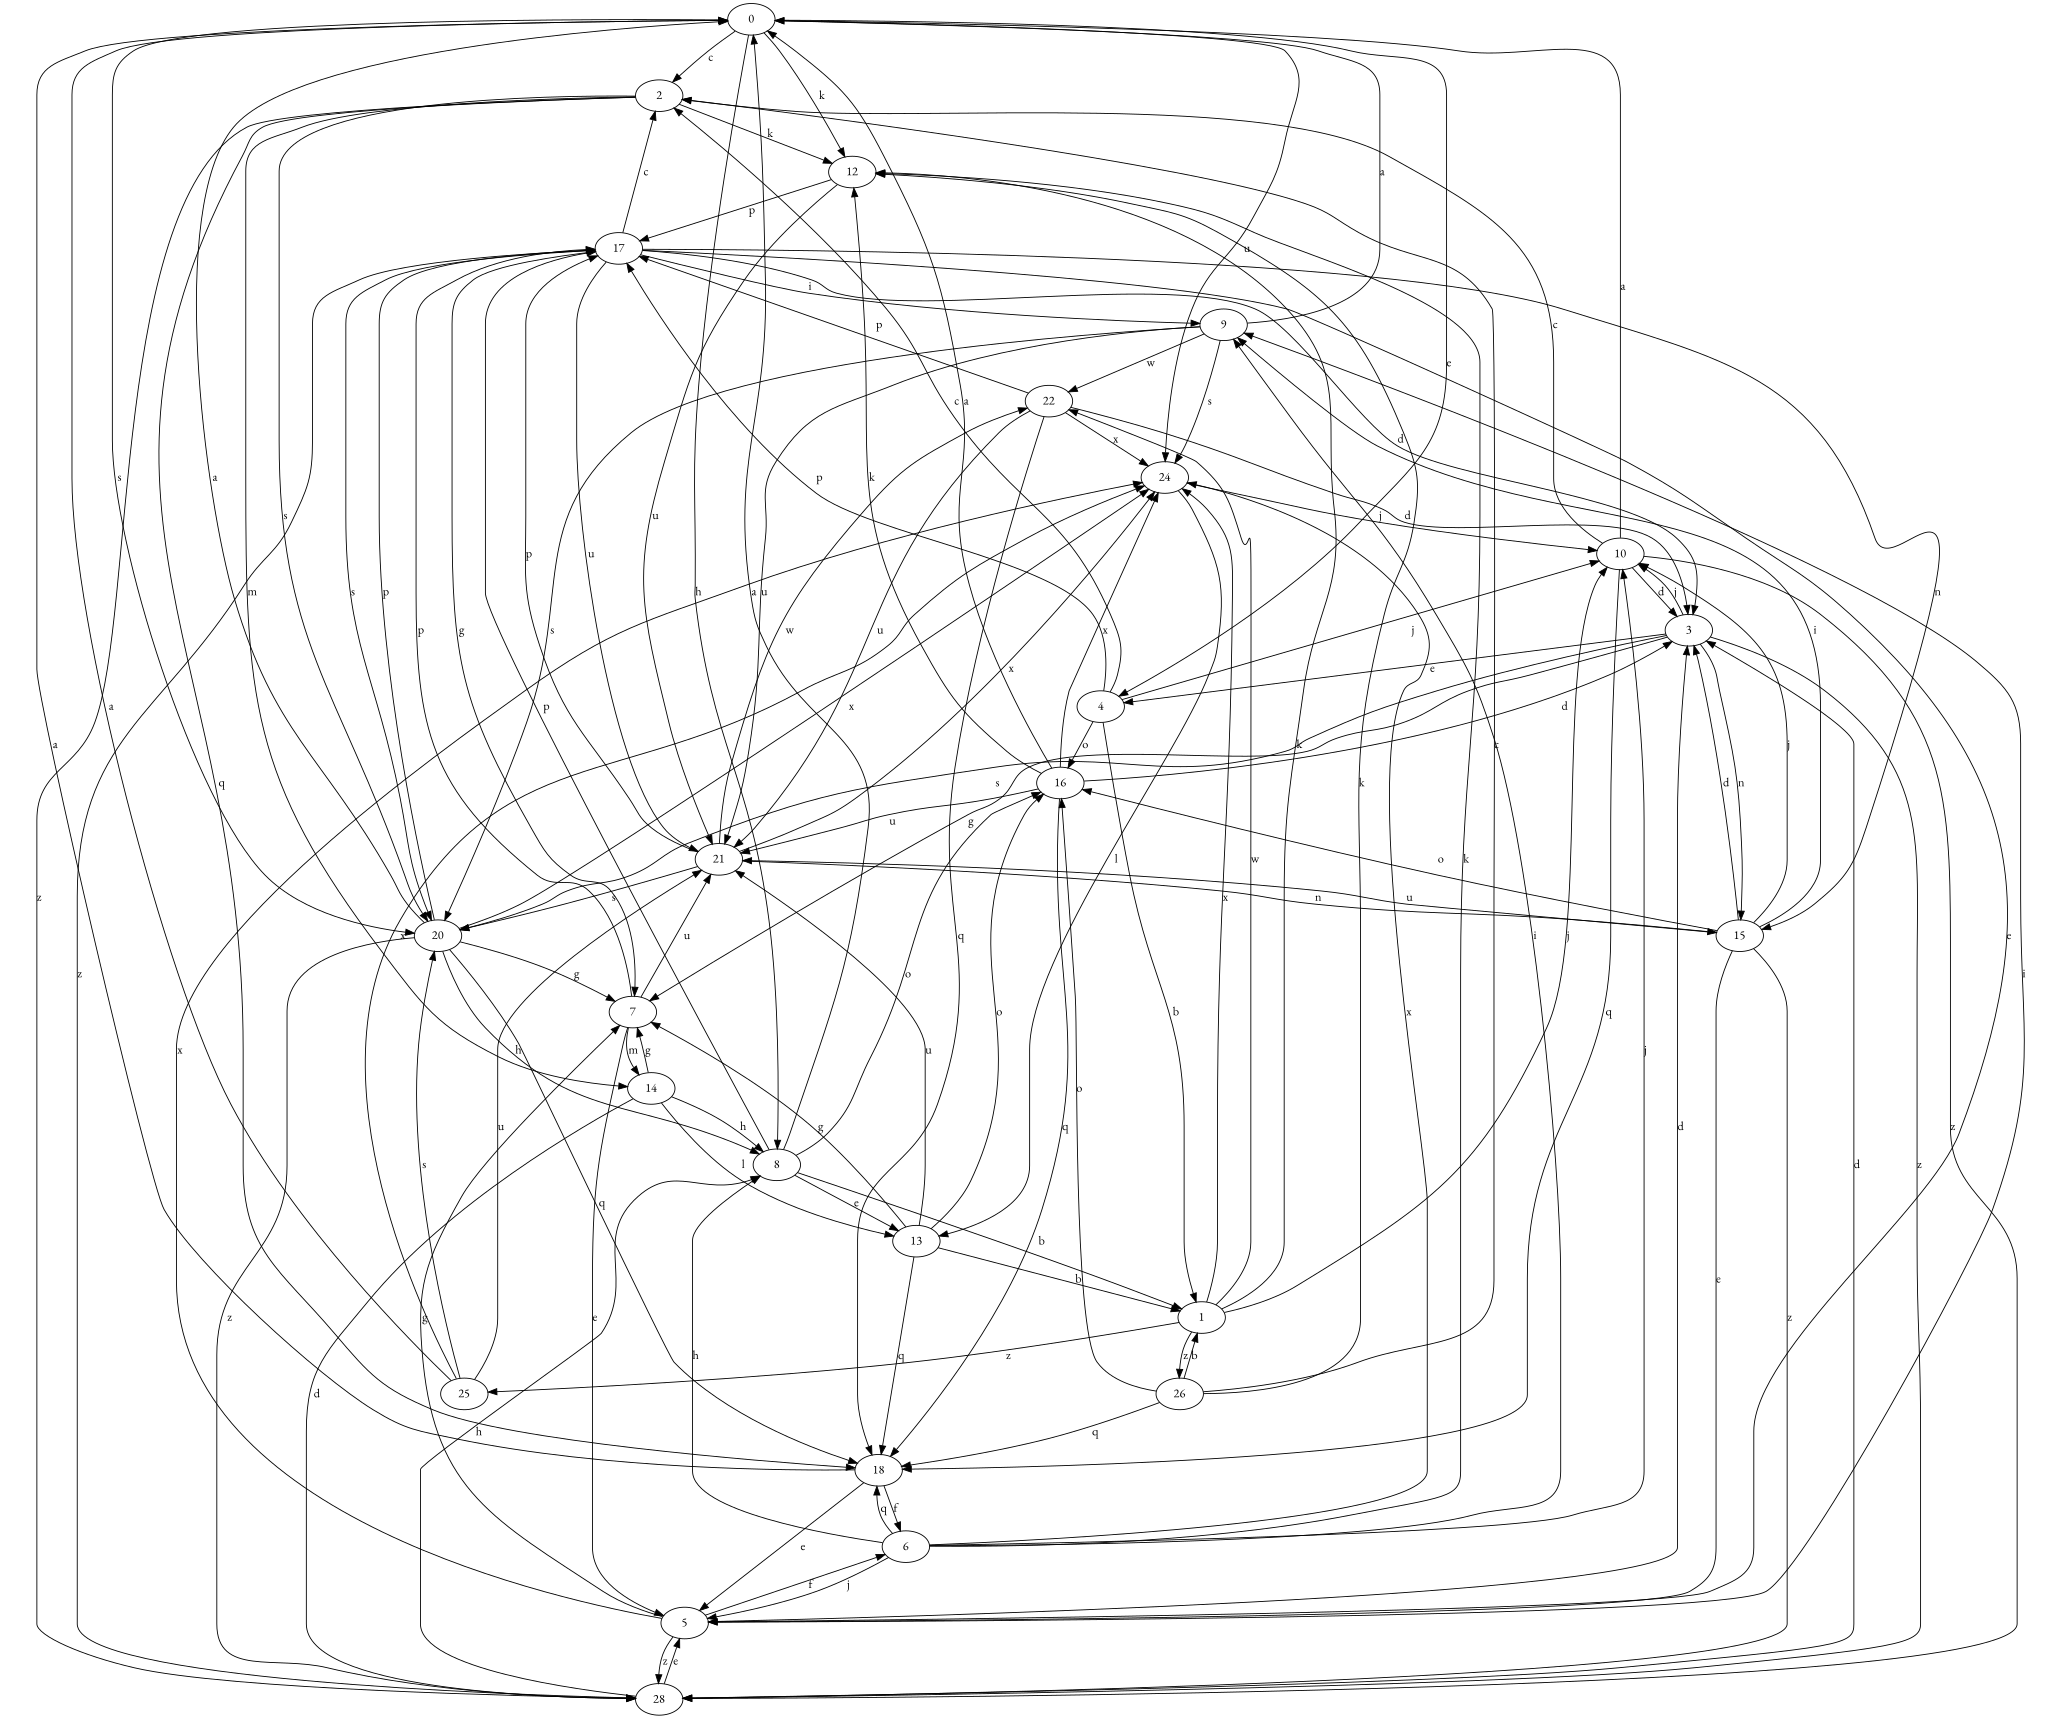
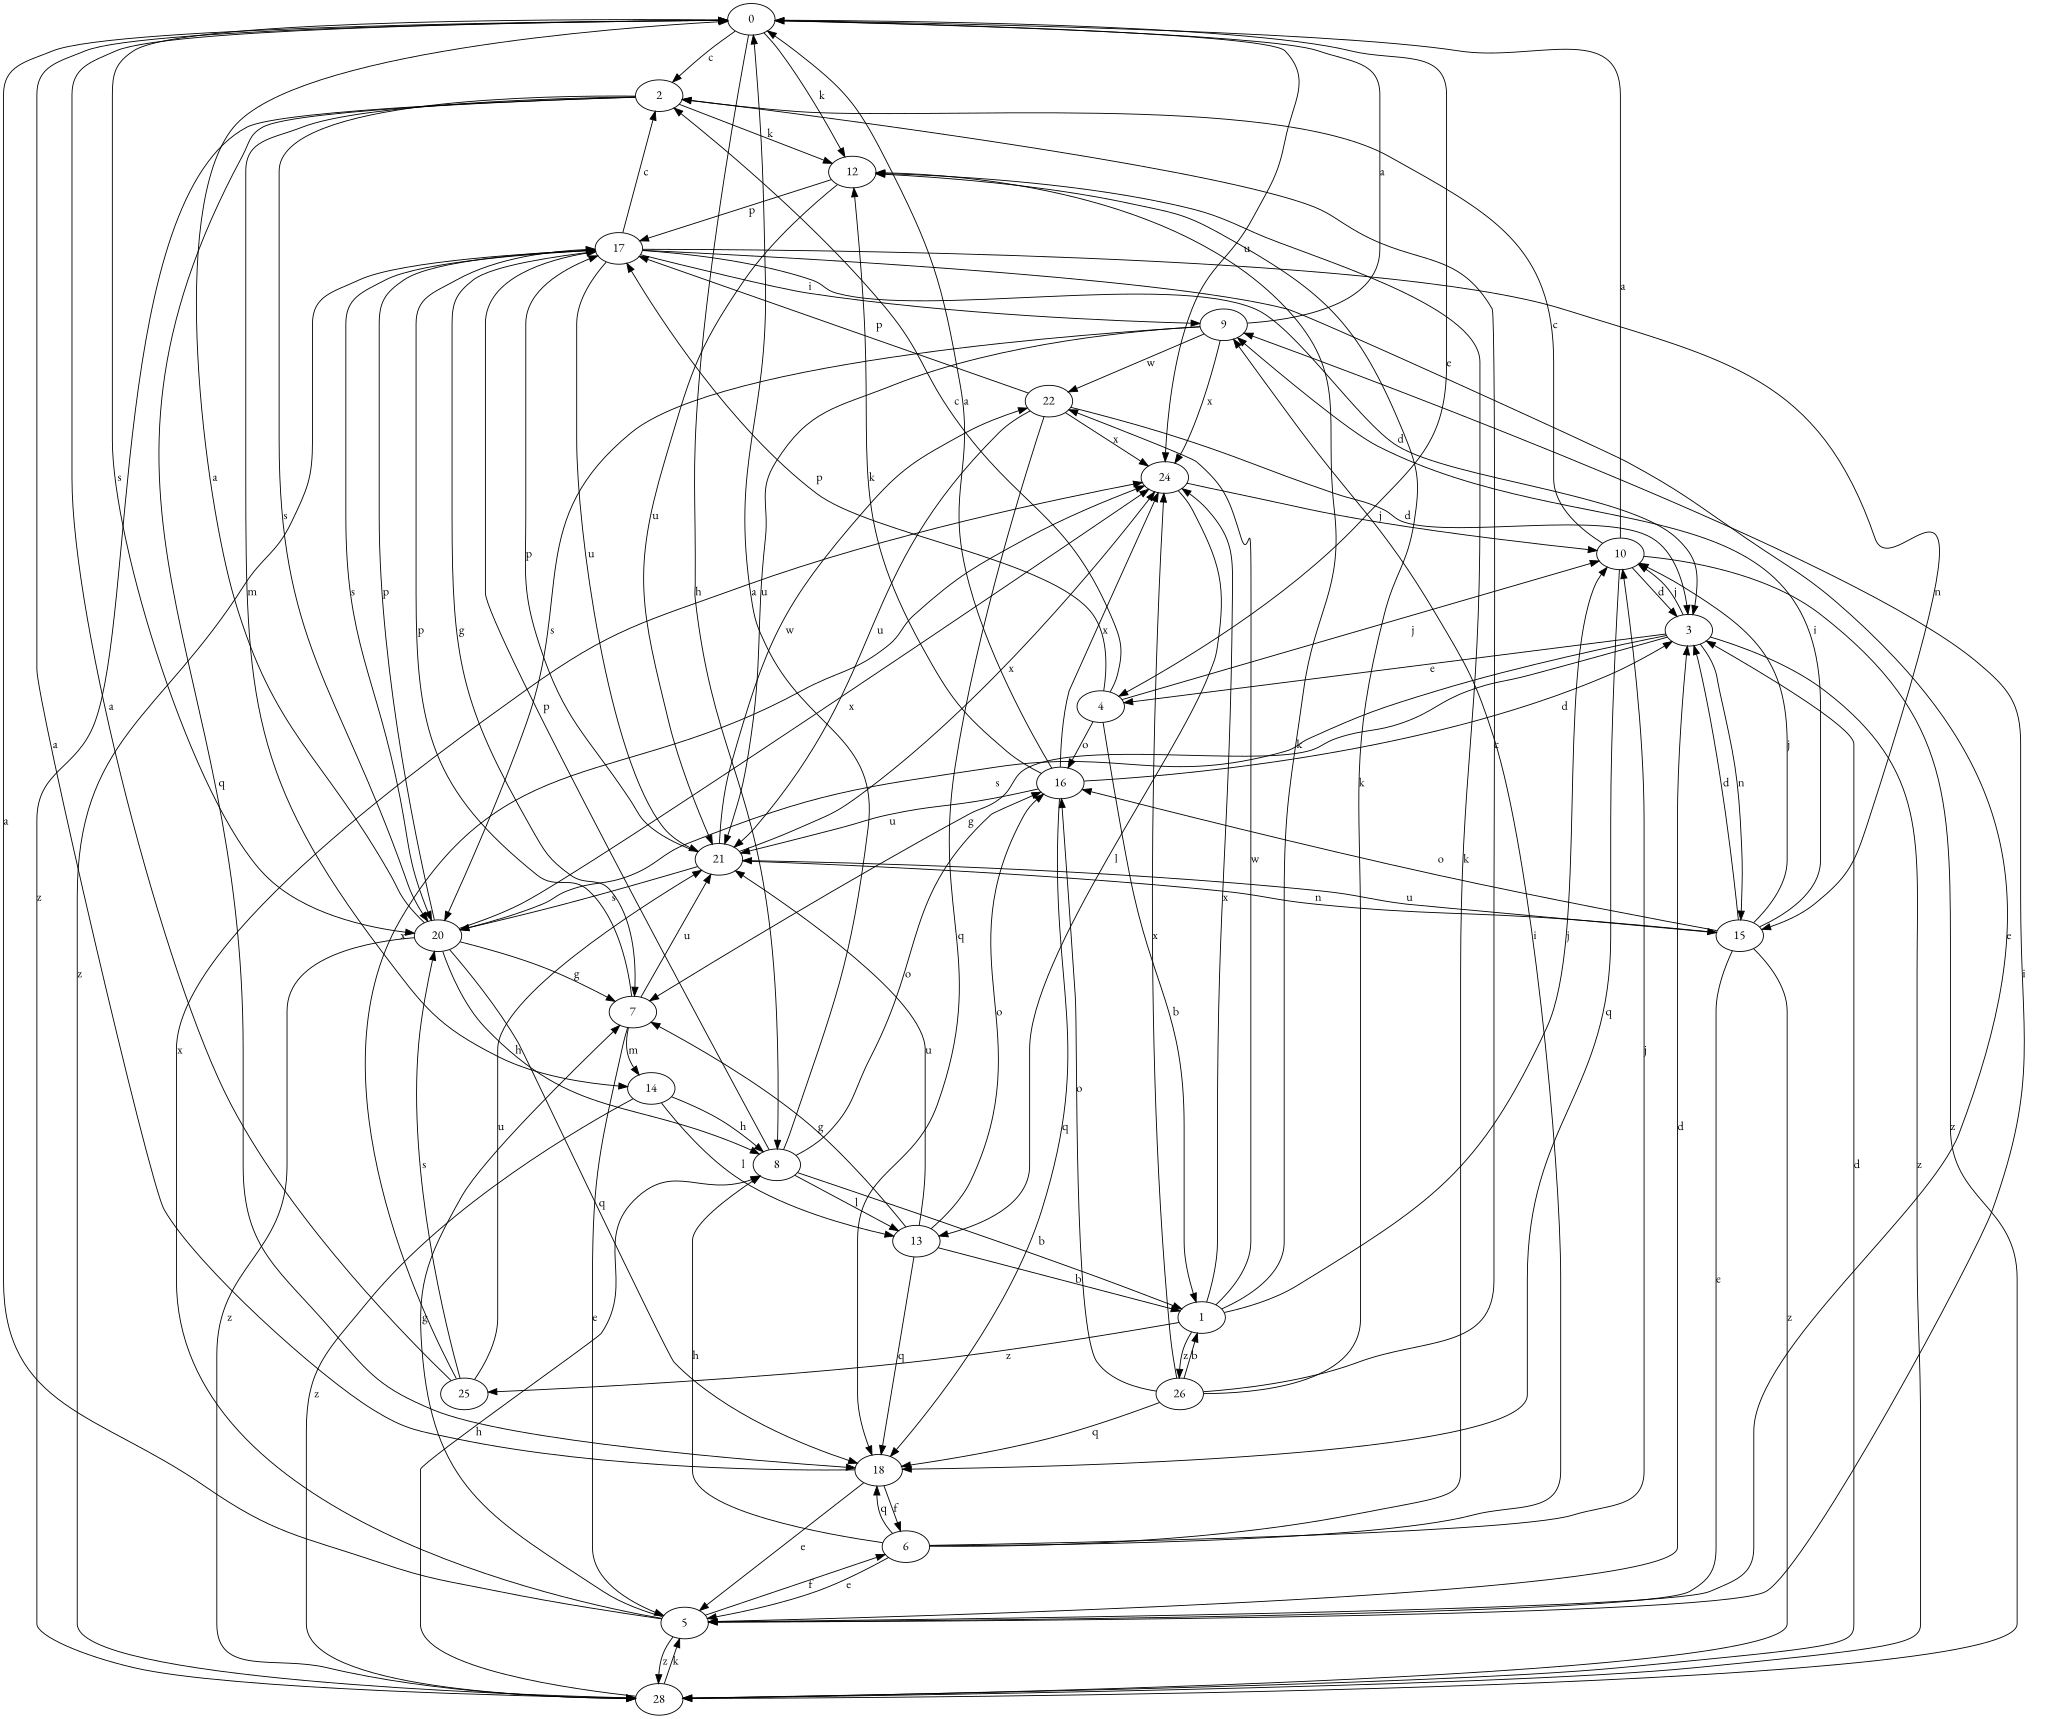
(1210, 401) -> (1210, 401)
none -> (4, 711)
(644, 1054) -> none
(1423, 1159) -> (1153, 941)
(857, 1203) -> (857, 1203)
(317, 1394) -> (317, 1394)
(849, 1585) -> (849, 1585)
(676, 1661) -> (676, 1661)
